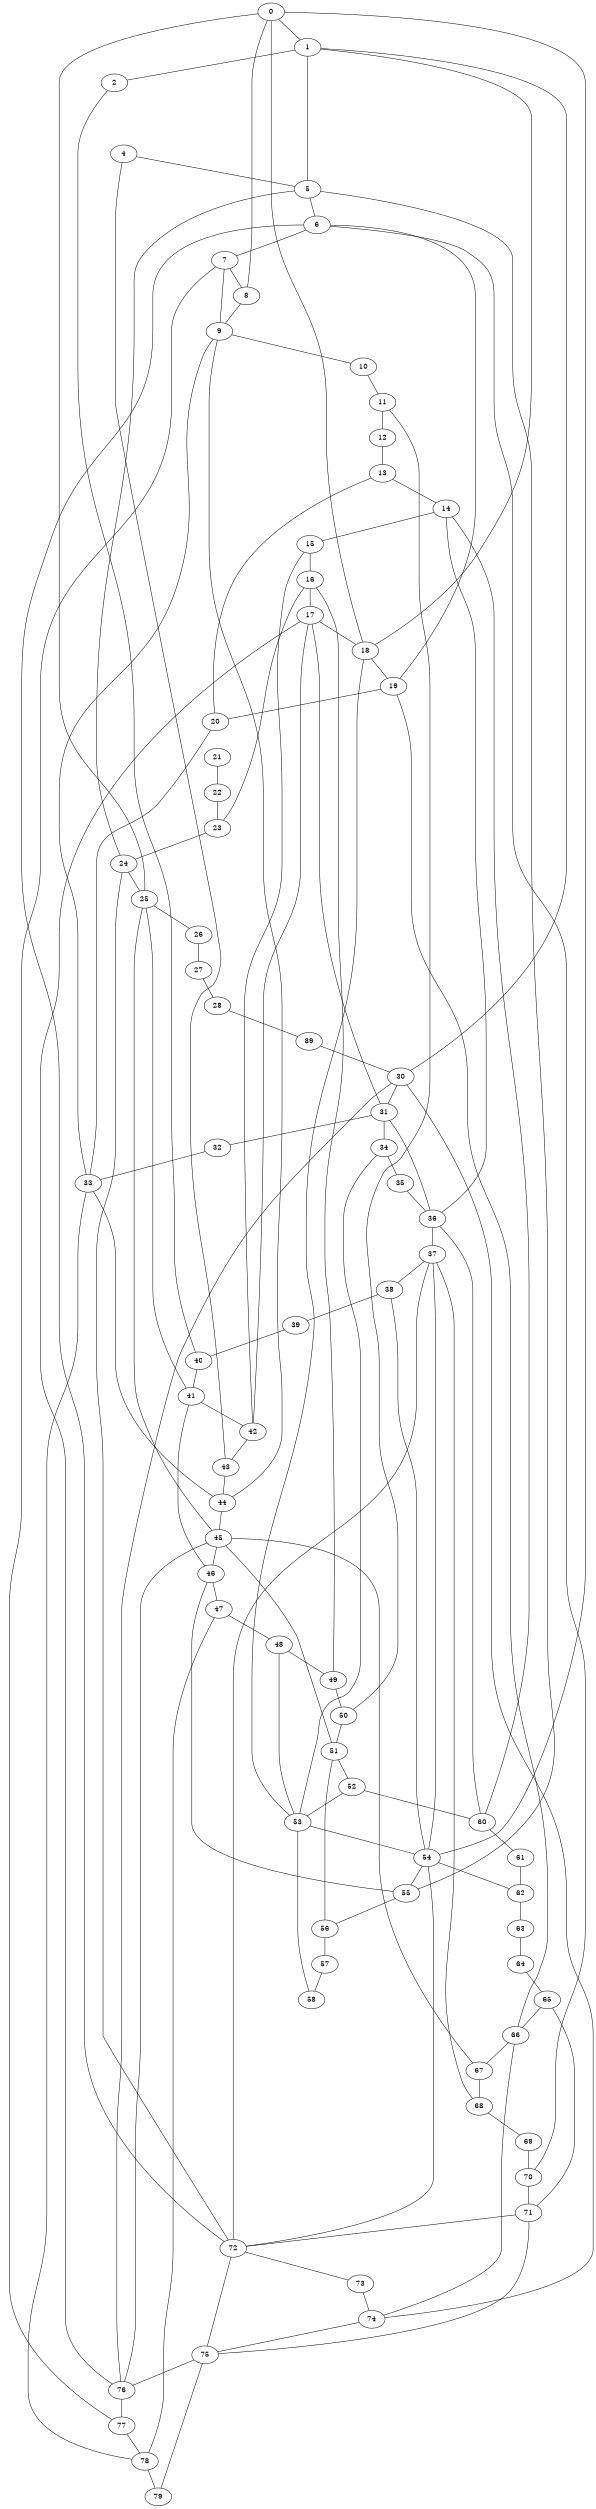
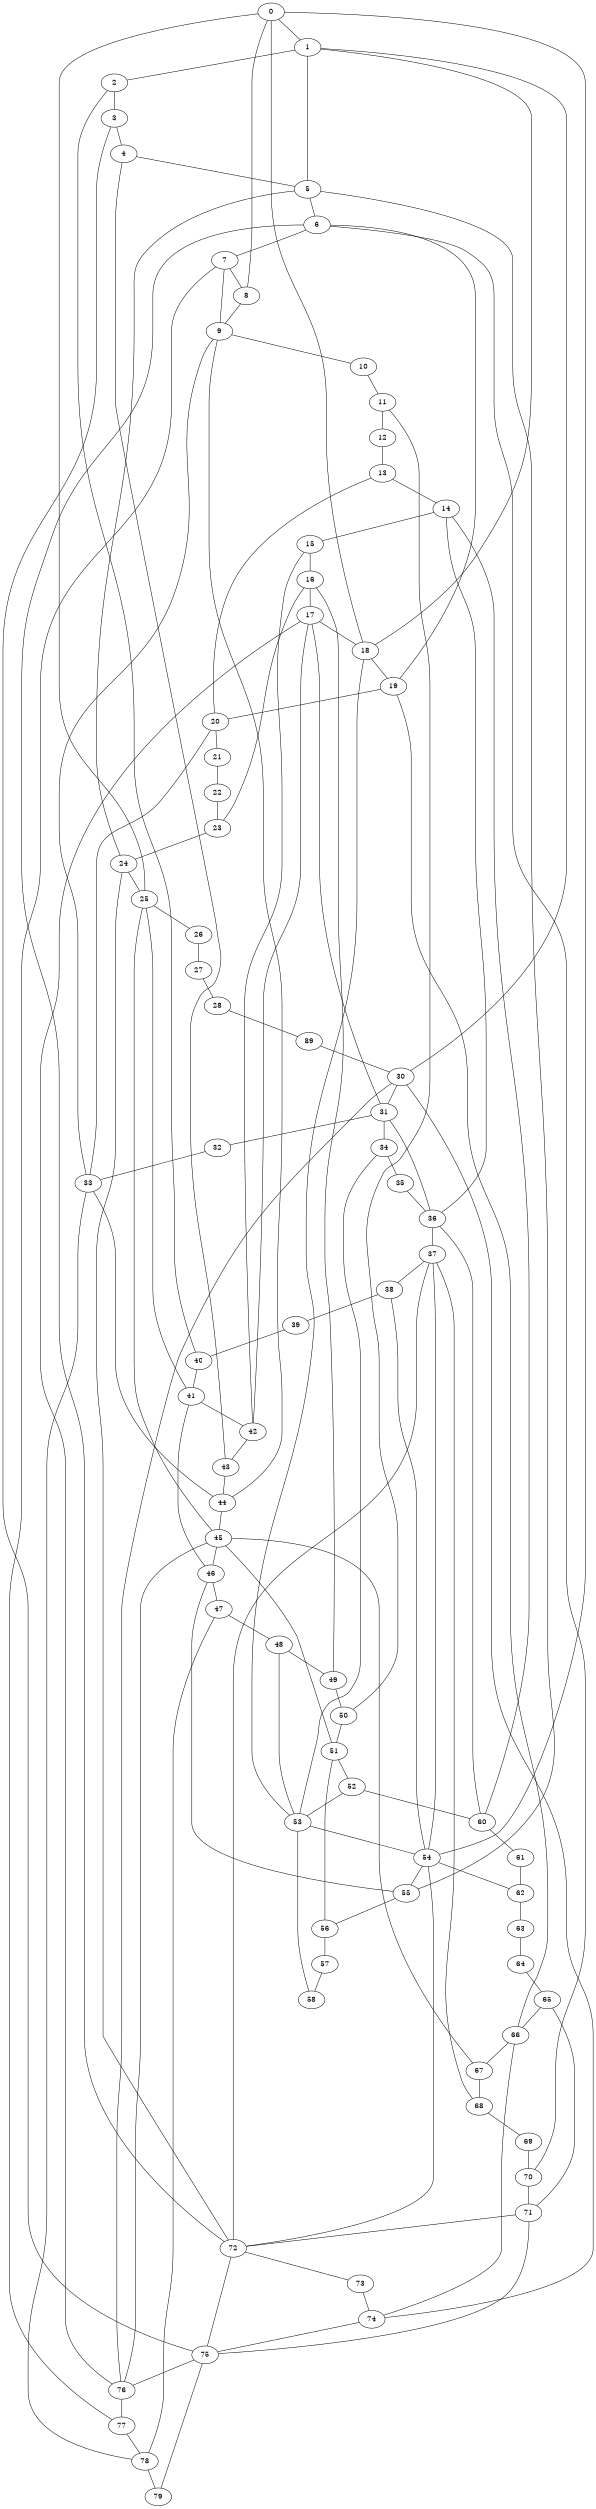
none -> (114, 118)
none -> (216, 740)
